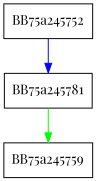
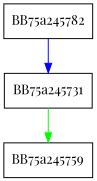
(48, 21) -> (48, 21)
(48, 91) -> (48, 91)
